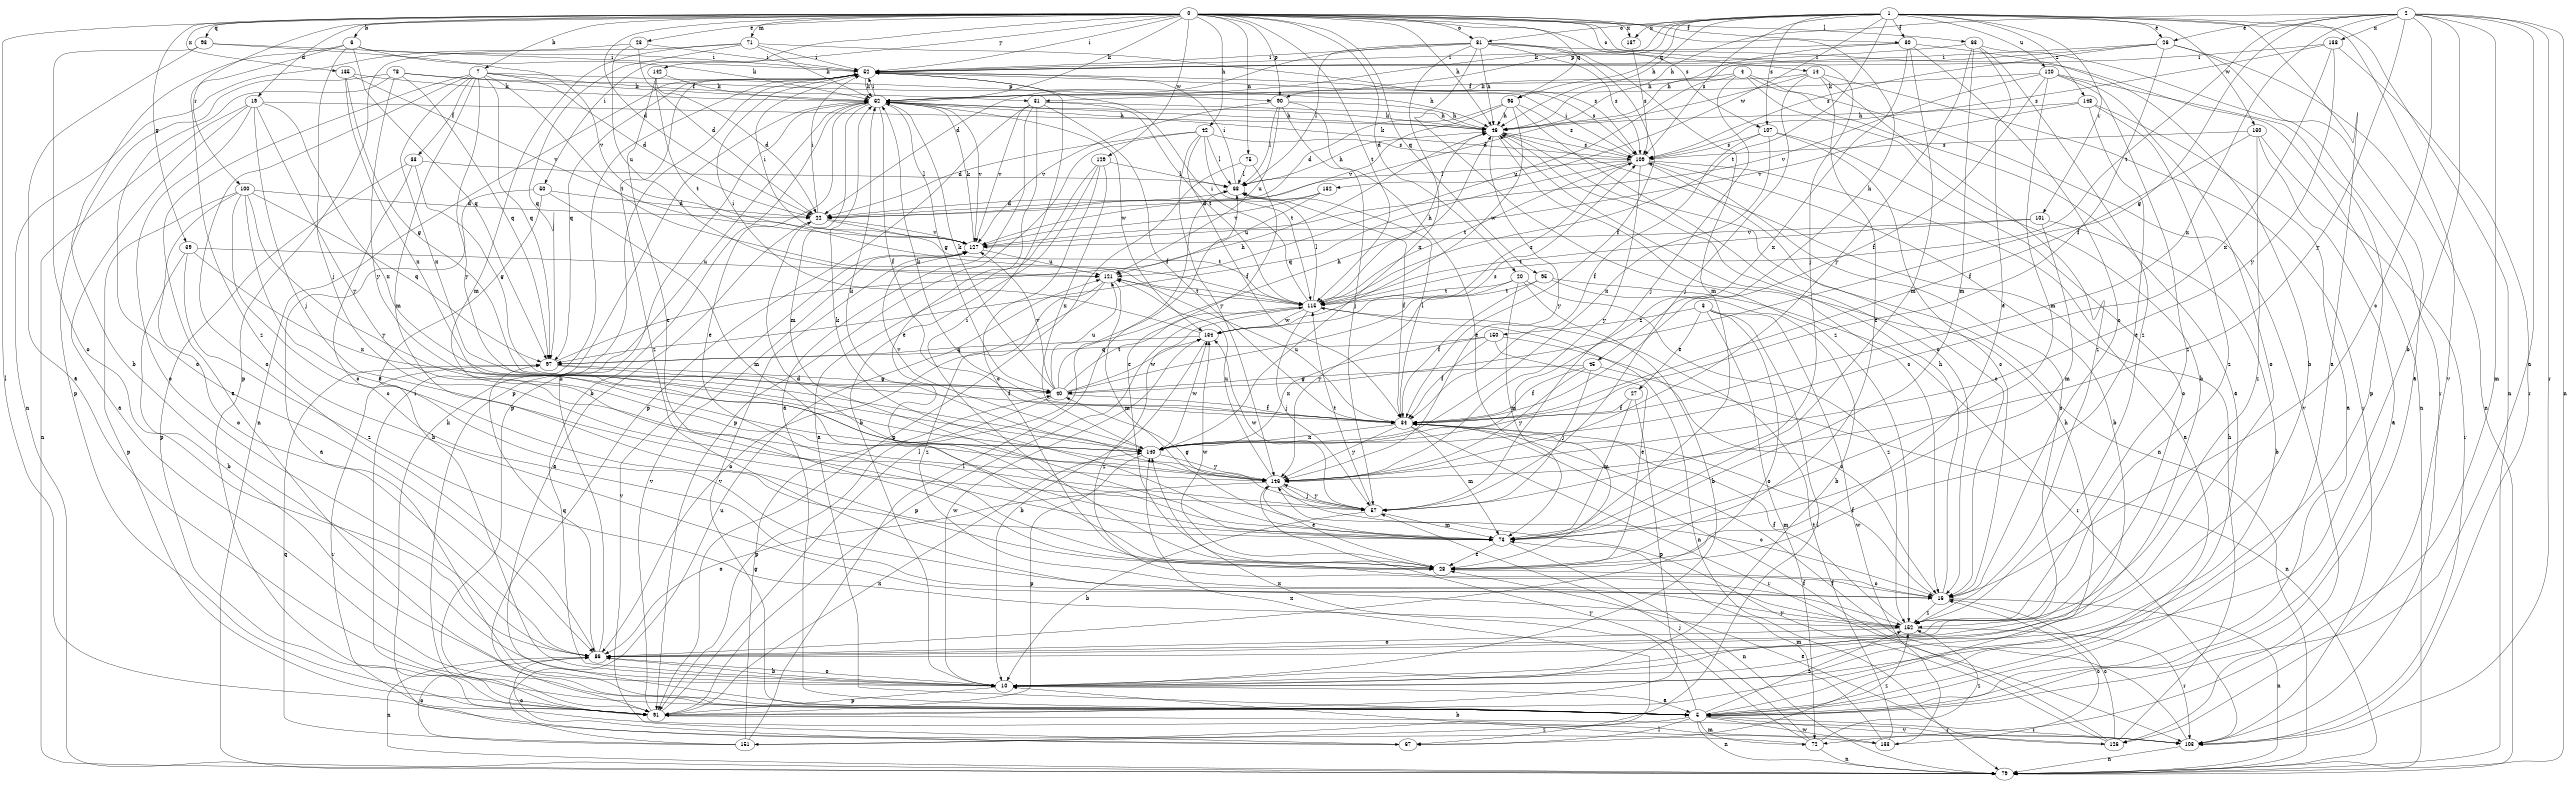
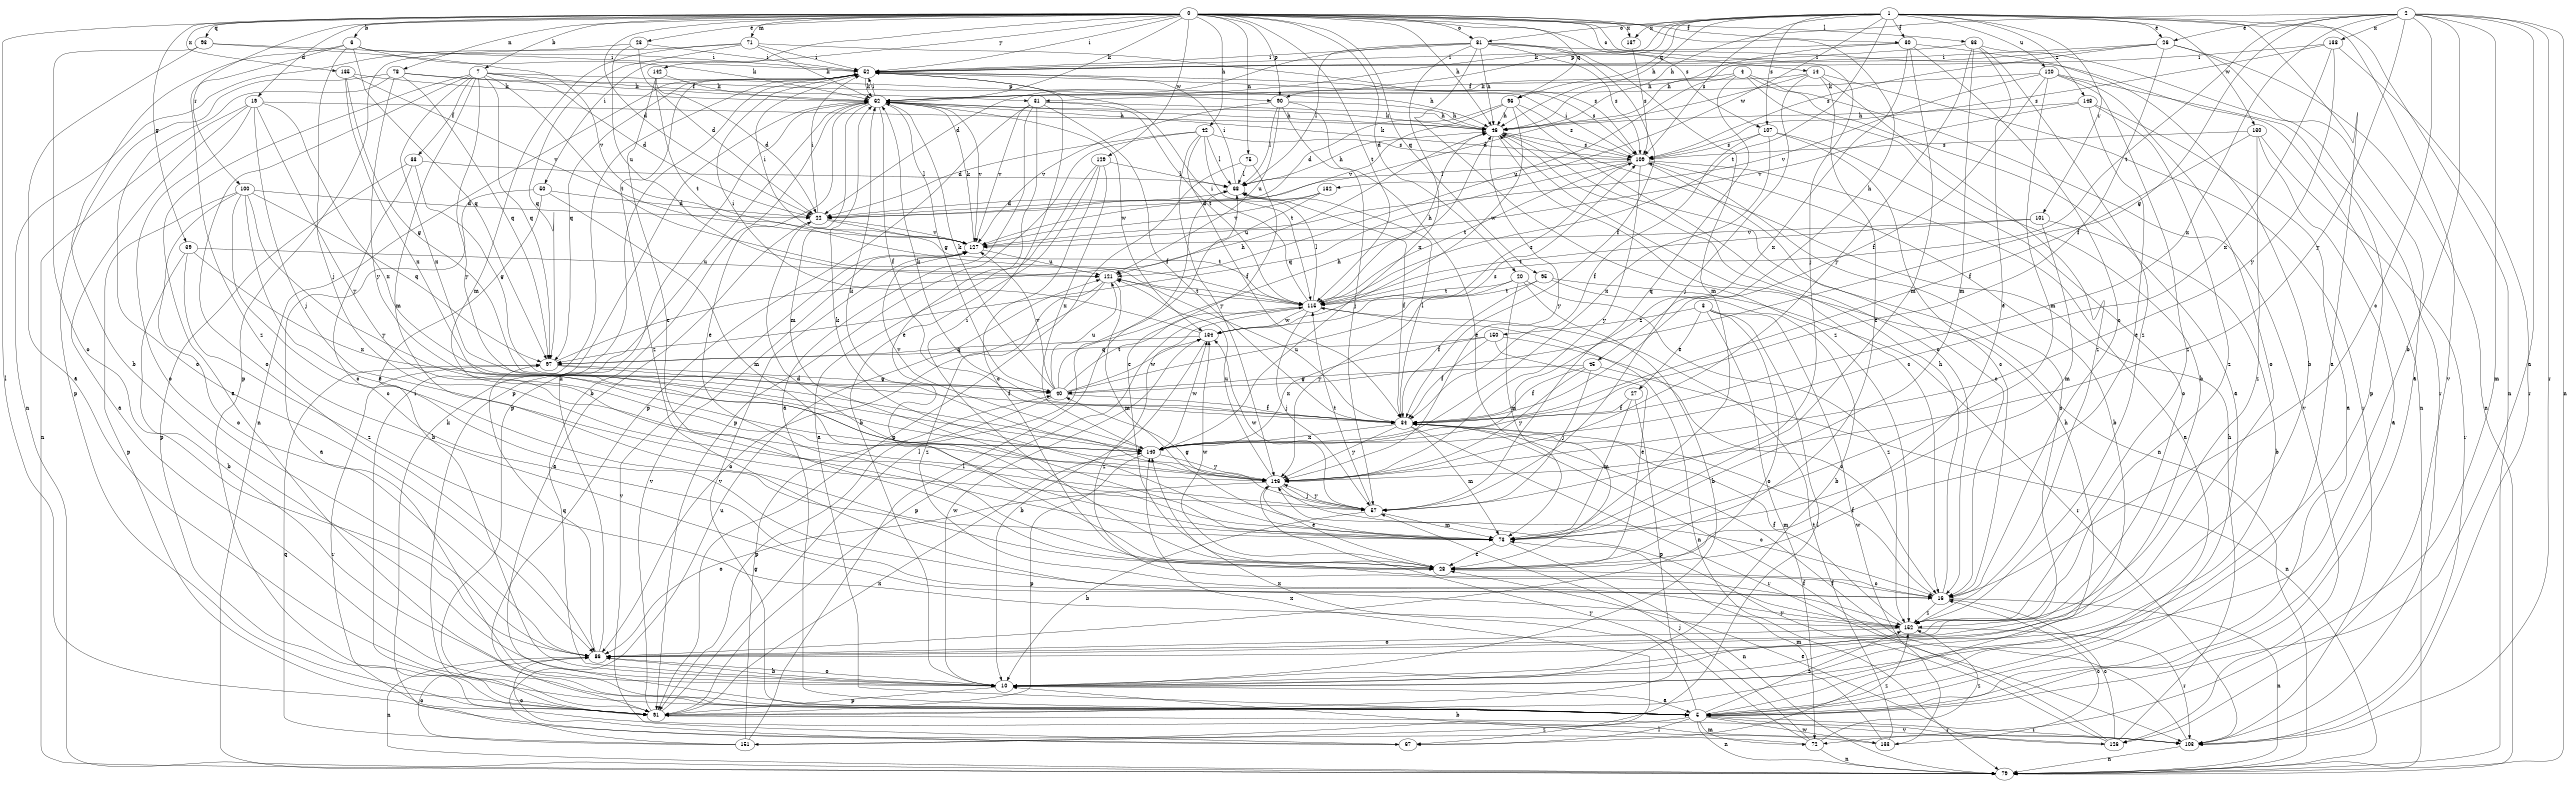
none -> (790, 19)
(1651, 292) -> (1651, 292)
